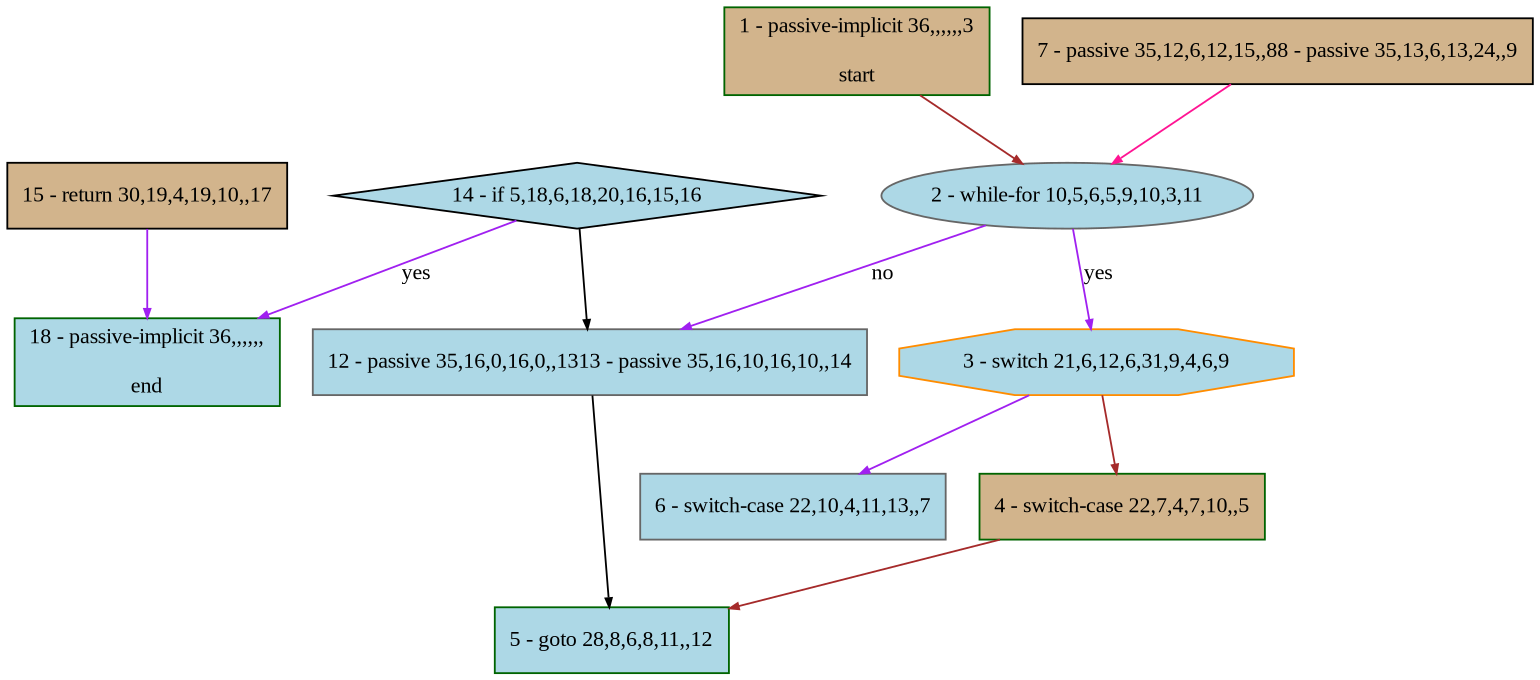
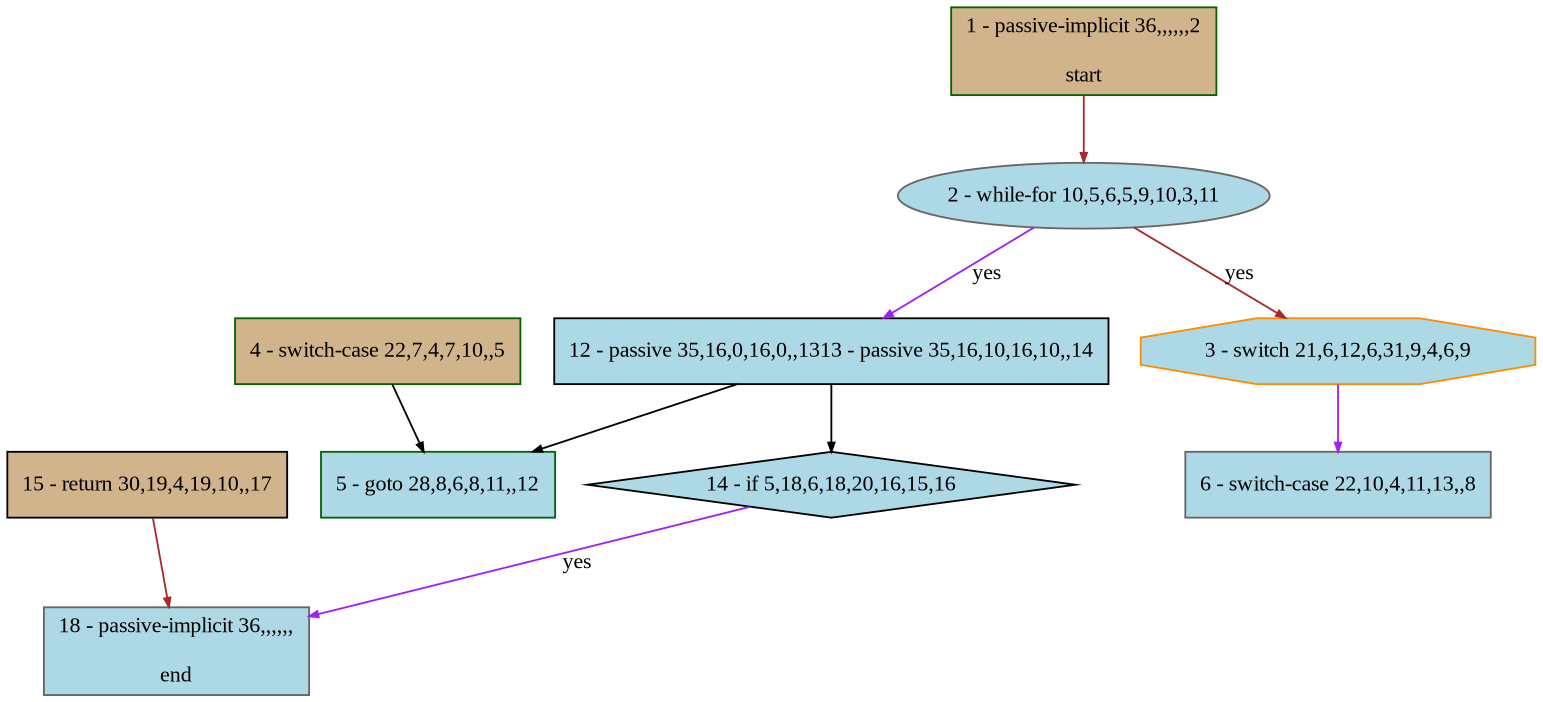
(857, 51) -> (1084, 51)
(1278, 51) -> none
(147, 269) -> (160, 558)
(883, 273) -> (987, 273)
(583, 274) -> (831, 413)
(1081, 274) -> (1206, 270)
(147, 362) -> (177, 651)
(590, 362) -> (831, 351)
(1109, 430) -> none
(793, 507) -> (1338, 485)
(869, 573) -> (406, 414)
